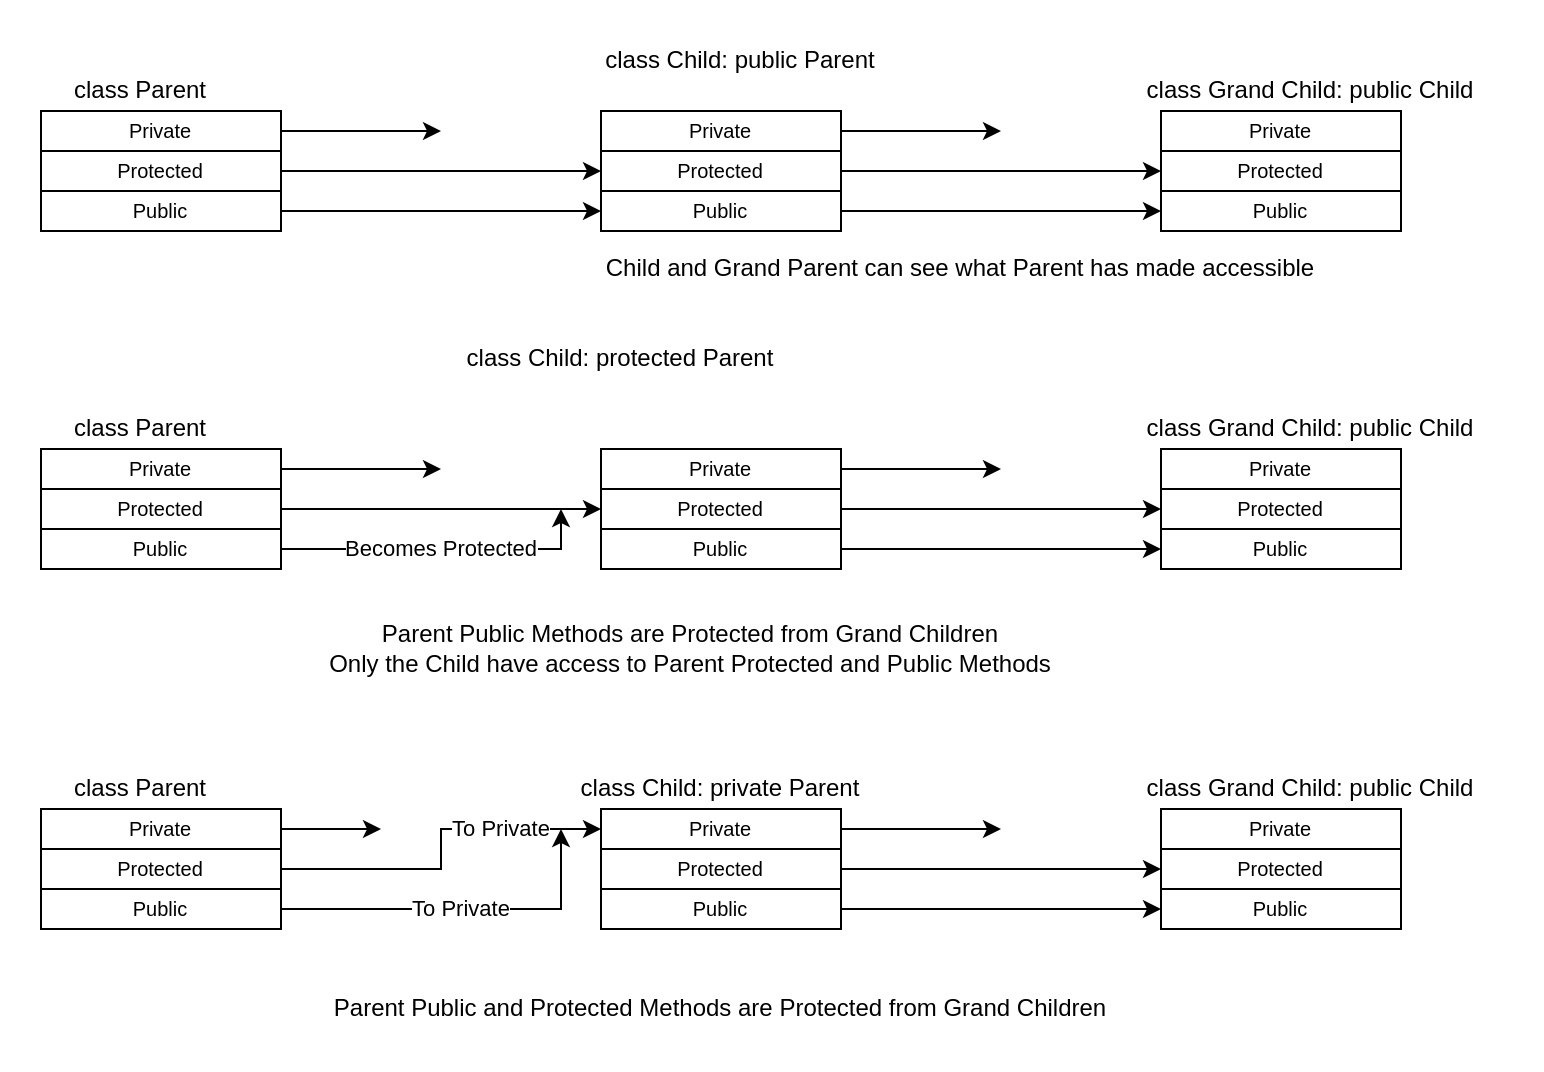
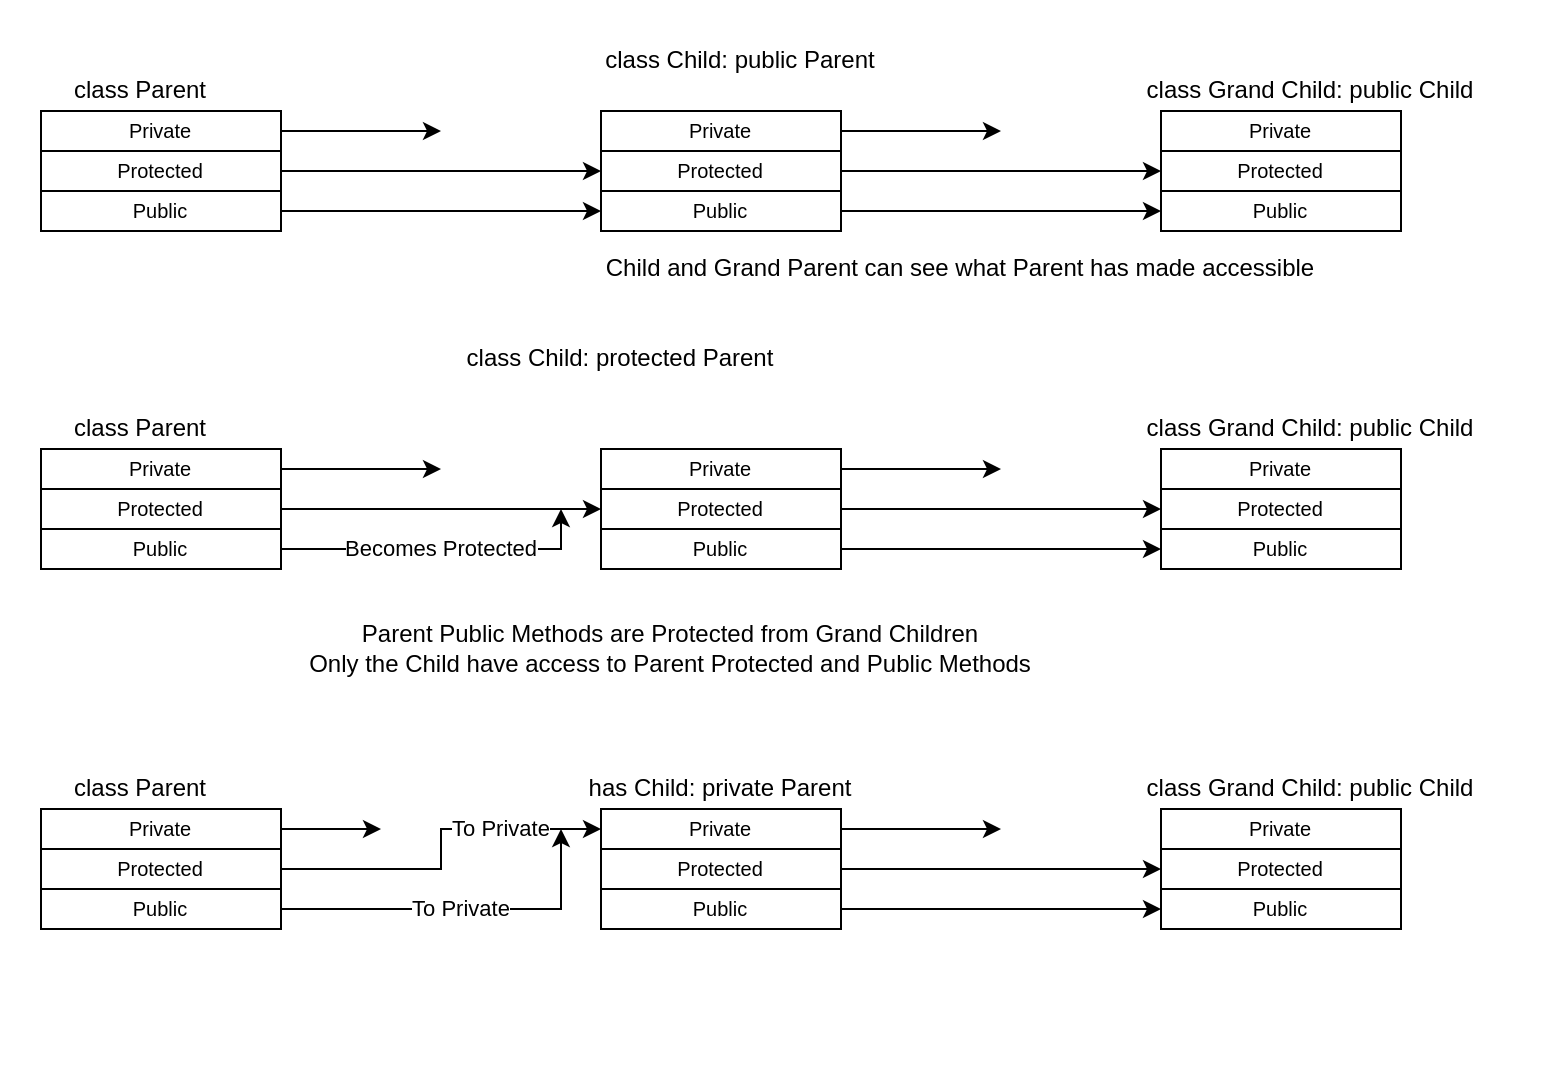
(691, 649) -> (671, 649)
(721, 789) -> (721, 789)
(721, 1009) -> none
